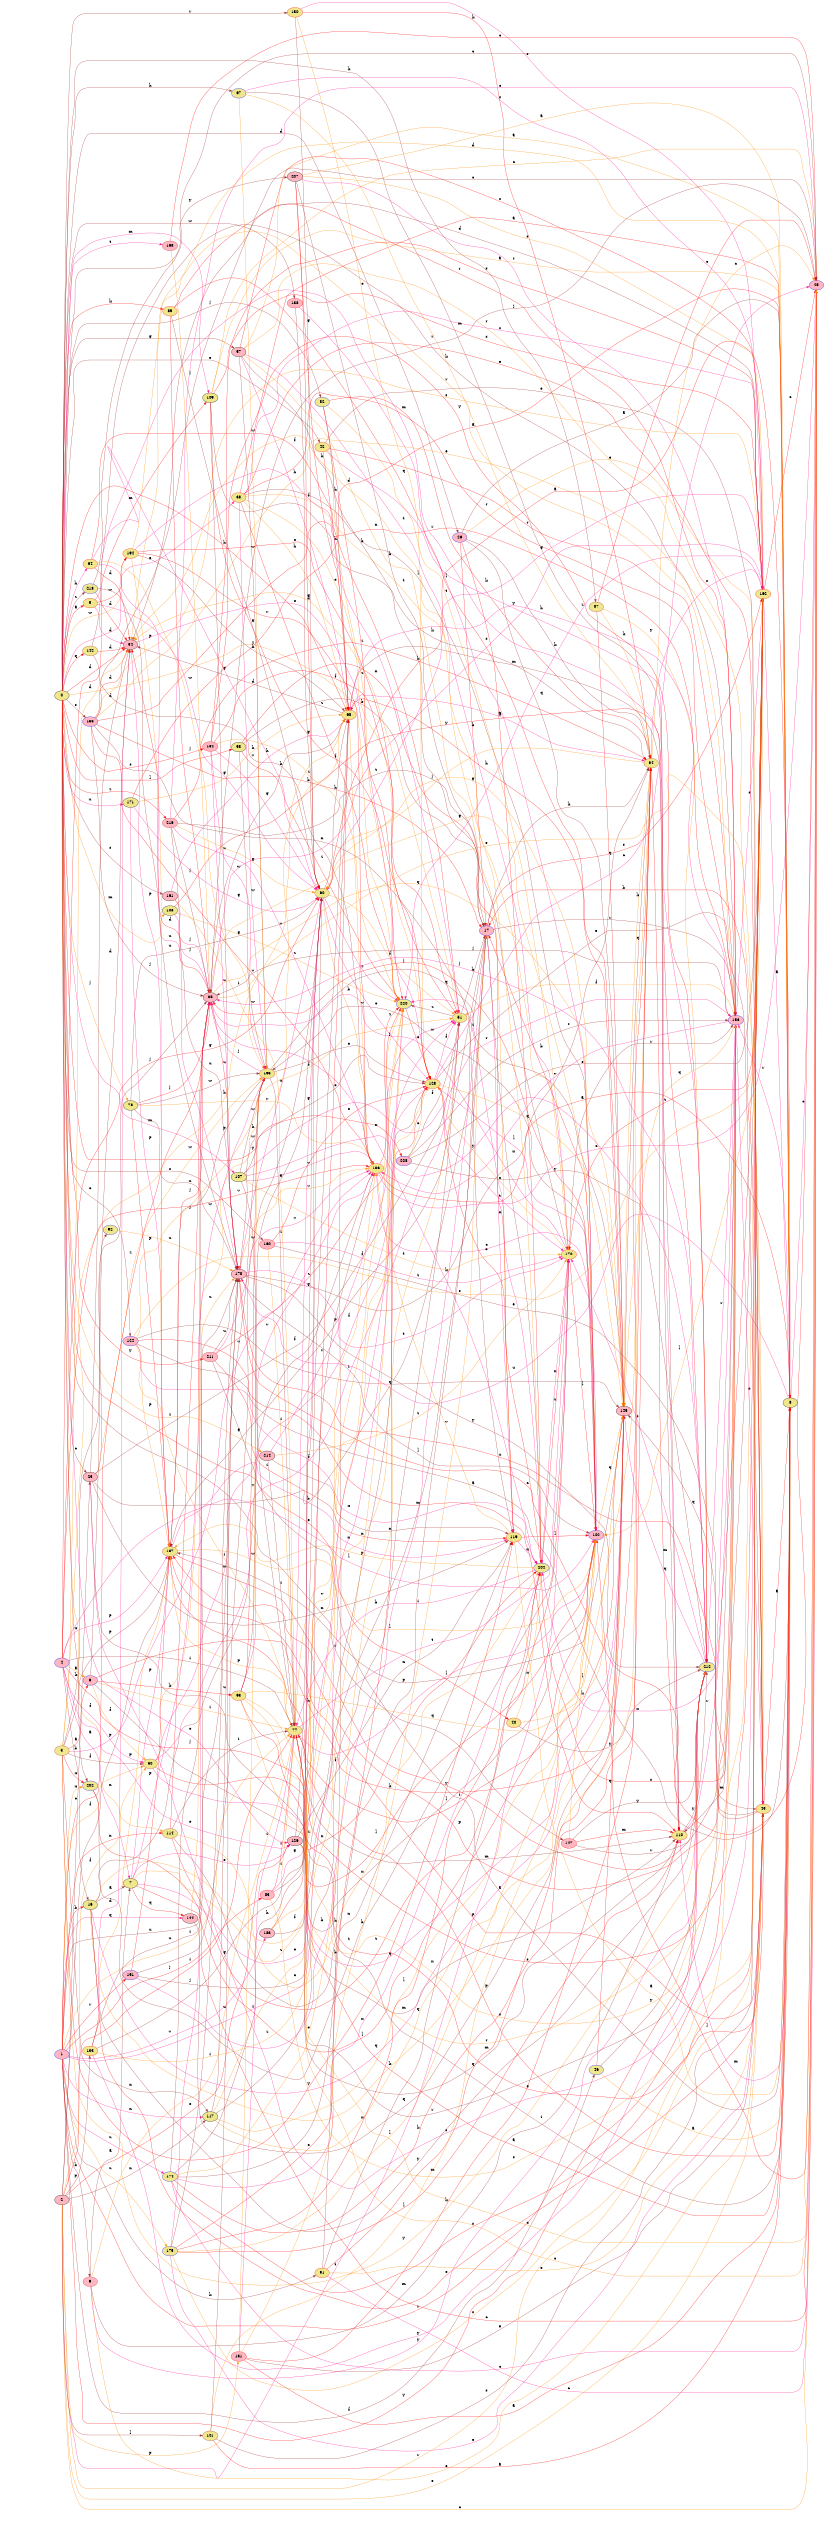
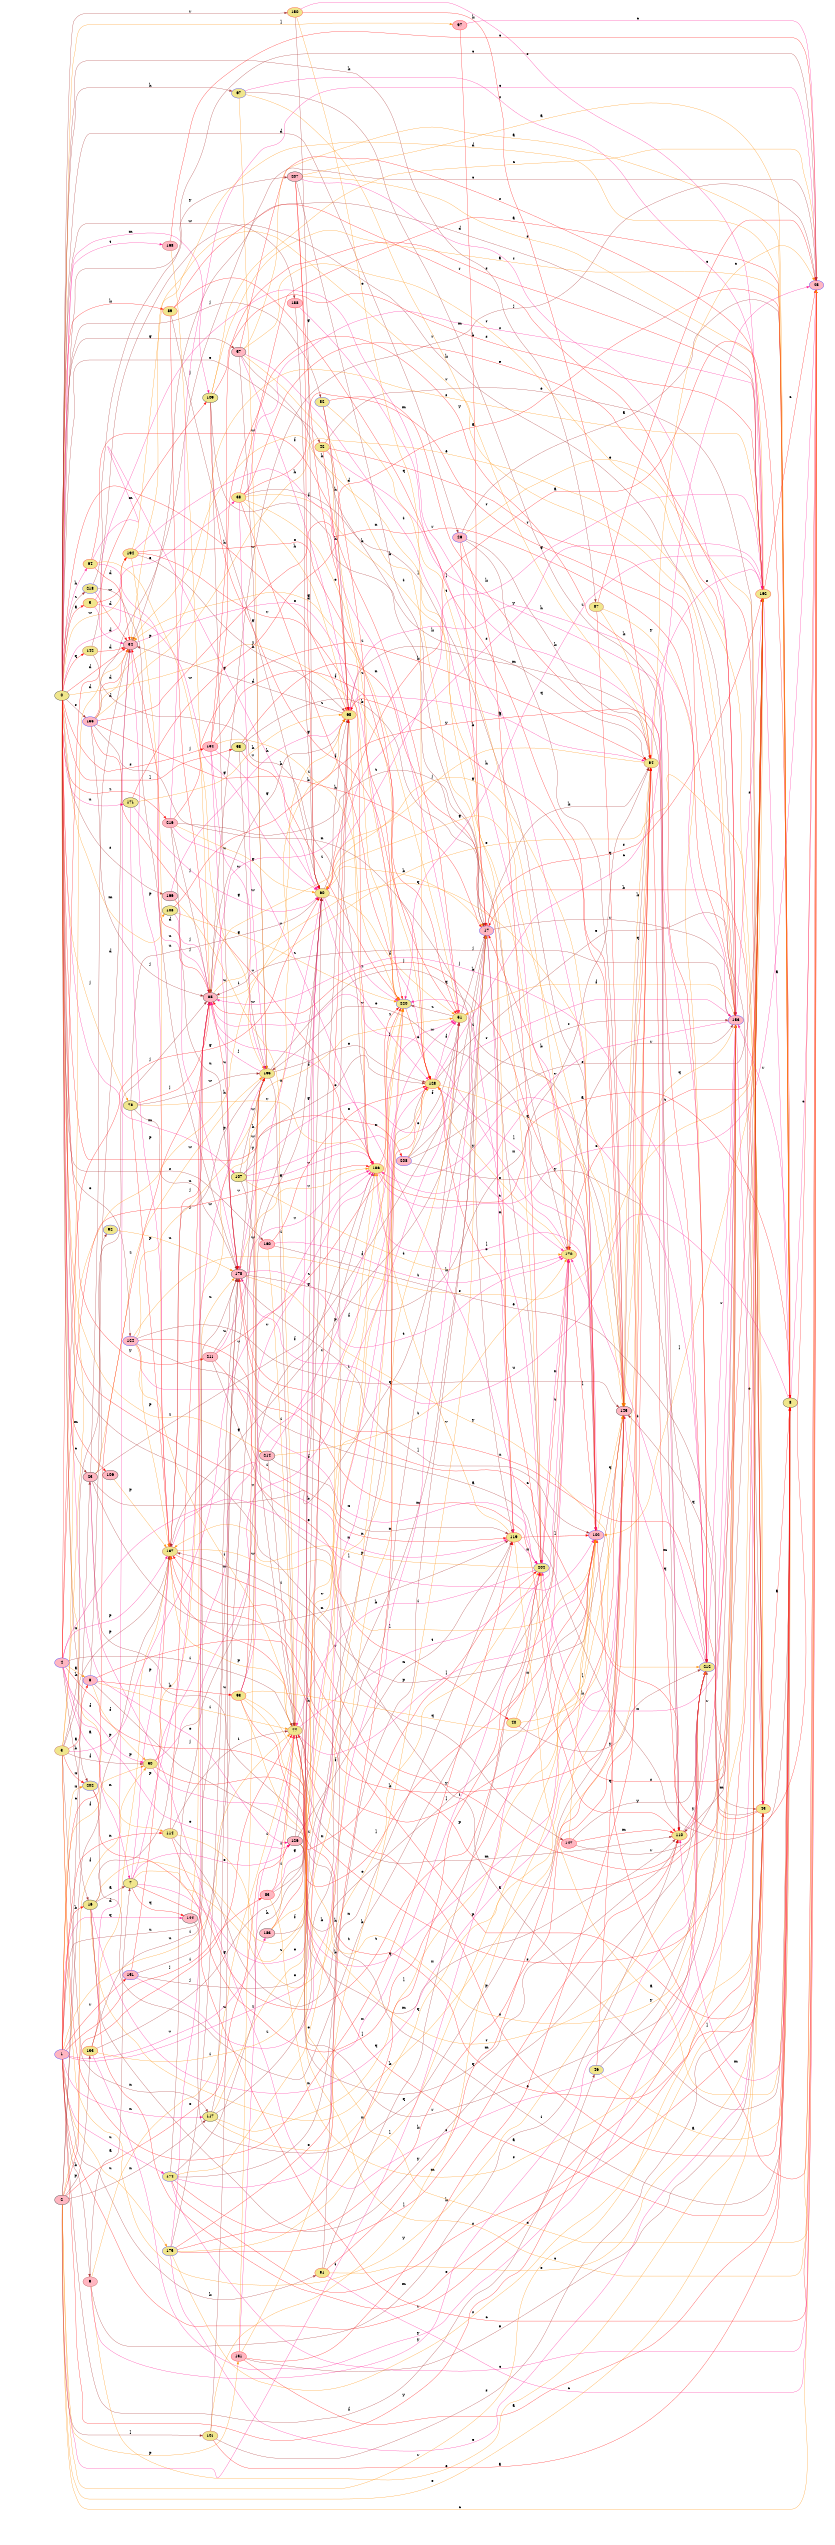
none -> (460, 25)
(170, 896) -> (170, 896)
(355, 1029) -> (406, 875)
(487, 1245) -> (487, 1245)
(480, 1426) -> (480, 1426)
none -> (110, 1475)
(362, 1872) -> (362, 1872)
(309, 2083) -> (309, 2083)
